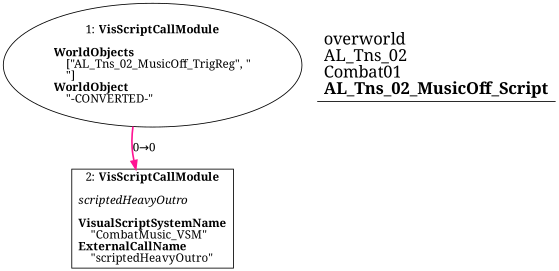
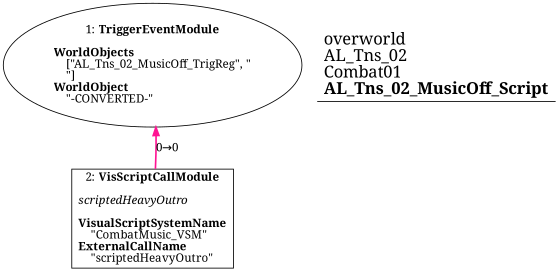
(159, 30) -> (159, 30)
(132, 144) -> (156, 152)
